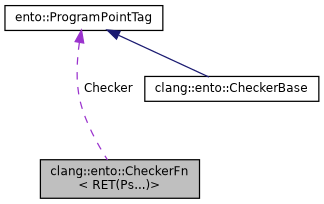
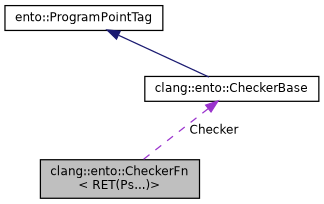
(81, 104) -> (175, 134)
